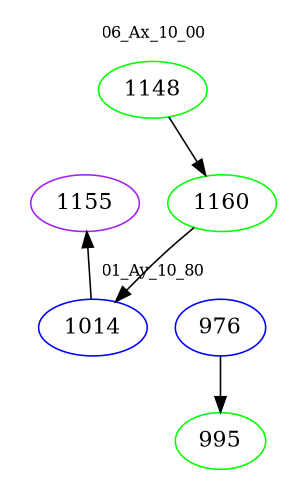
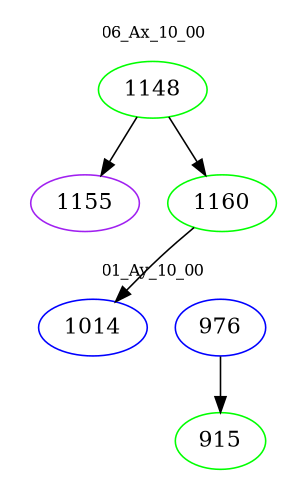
(153, 272) -> (153, 272)
(90, 274) -> (123, 139)
(221, 441) -> (221, 441)
